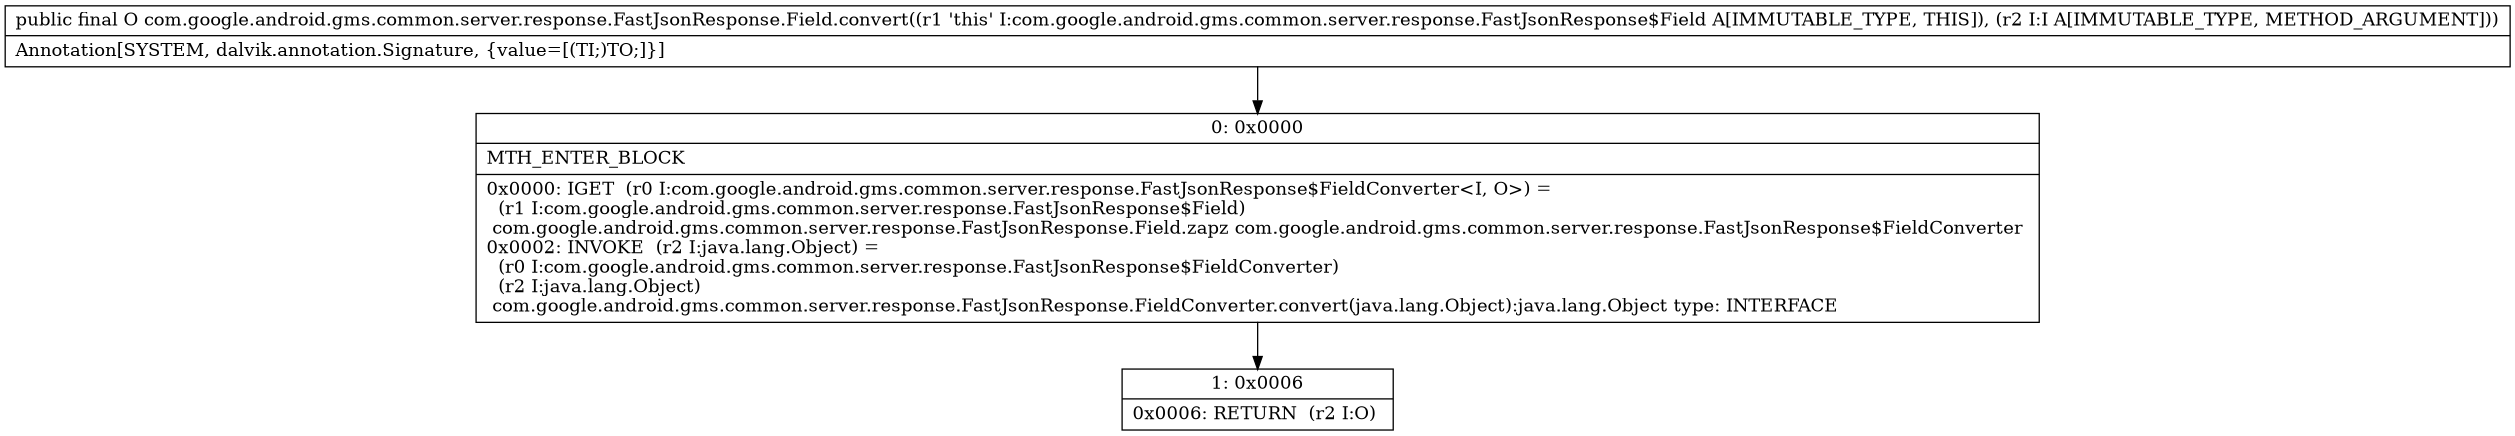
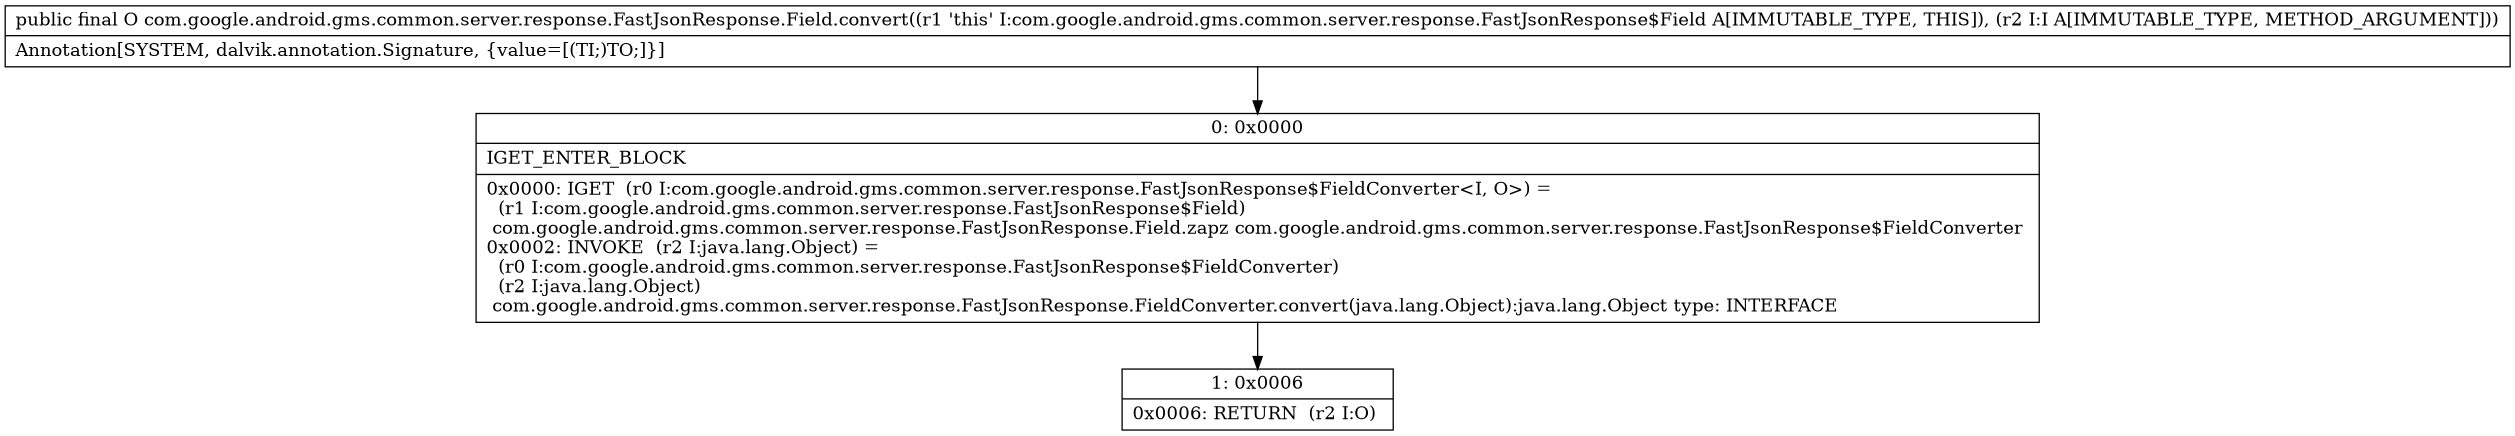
(586, 158) -> (586, 158)
